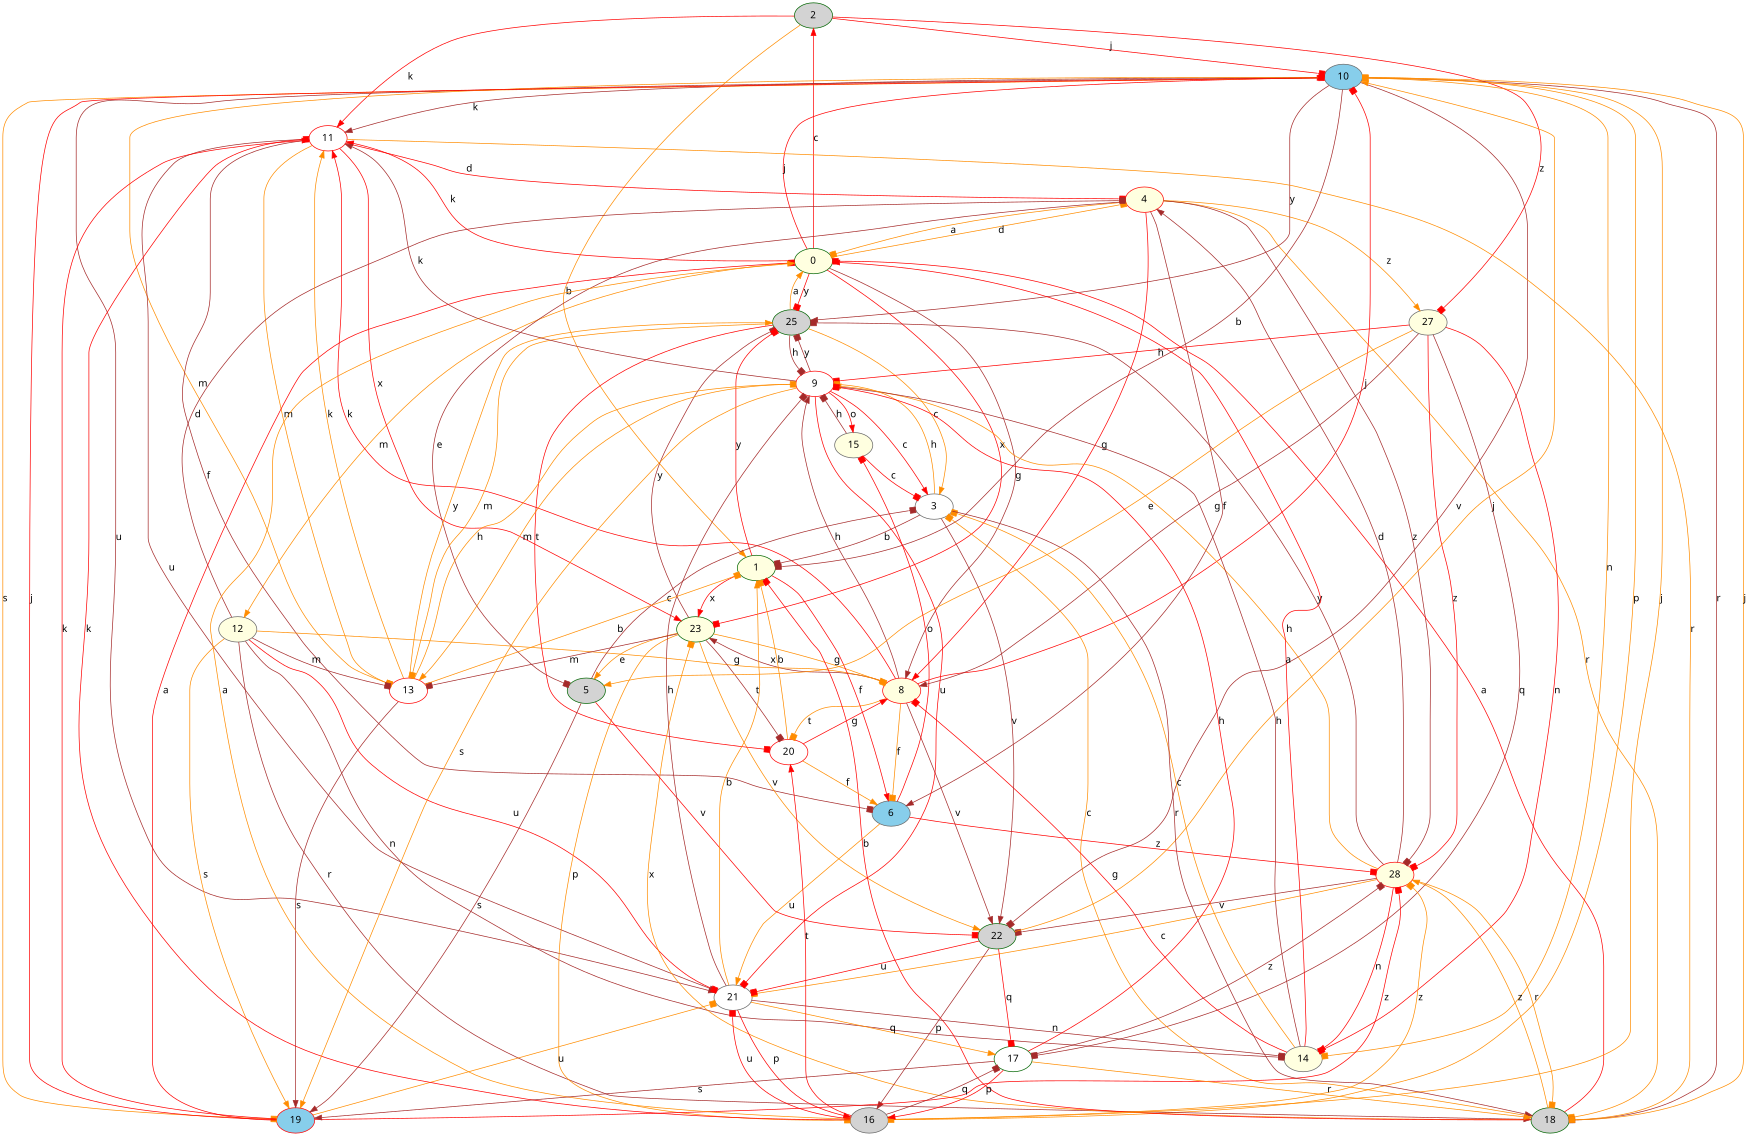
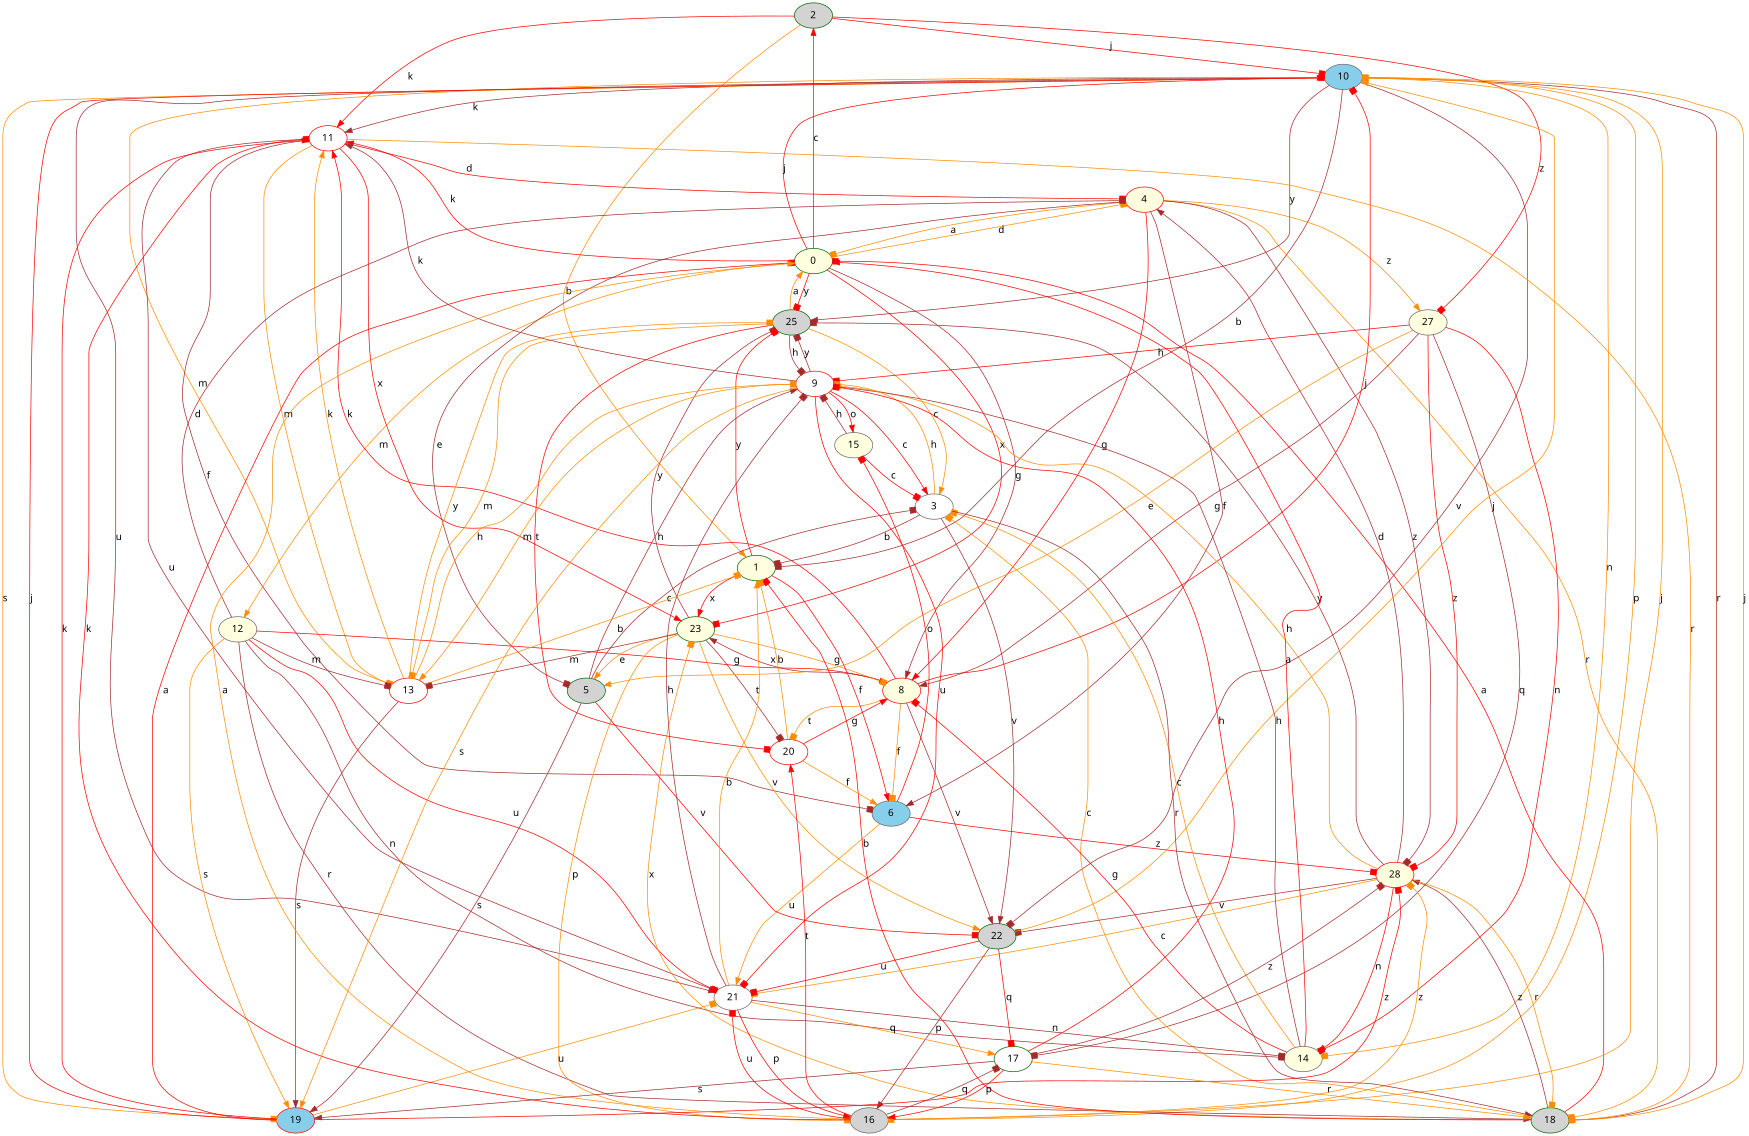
(490, 388) -> (490, 388)
(836, 544) -> (667, 515)
(569, 650) -> (569, 650)
(1505, 981) -> (1505, 981)
